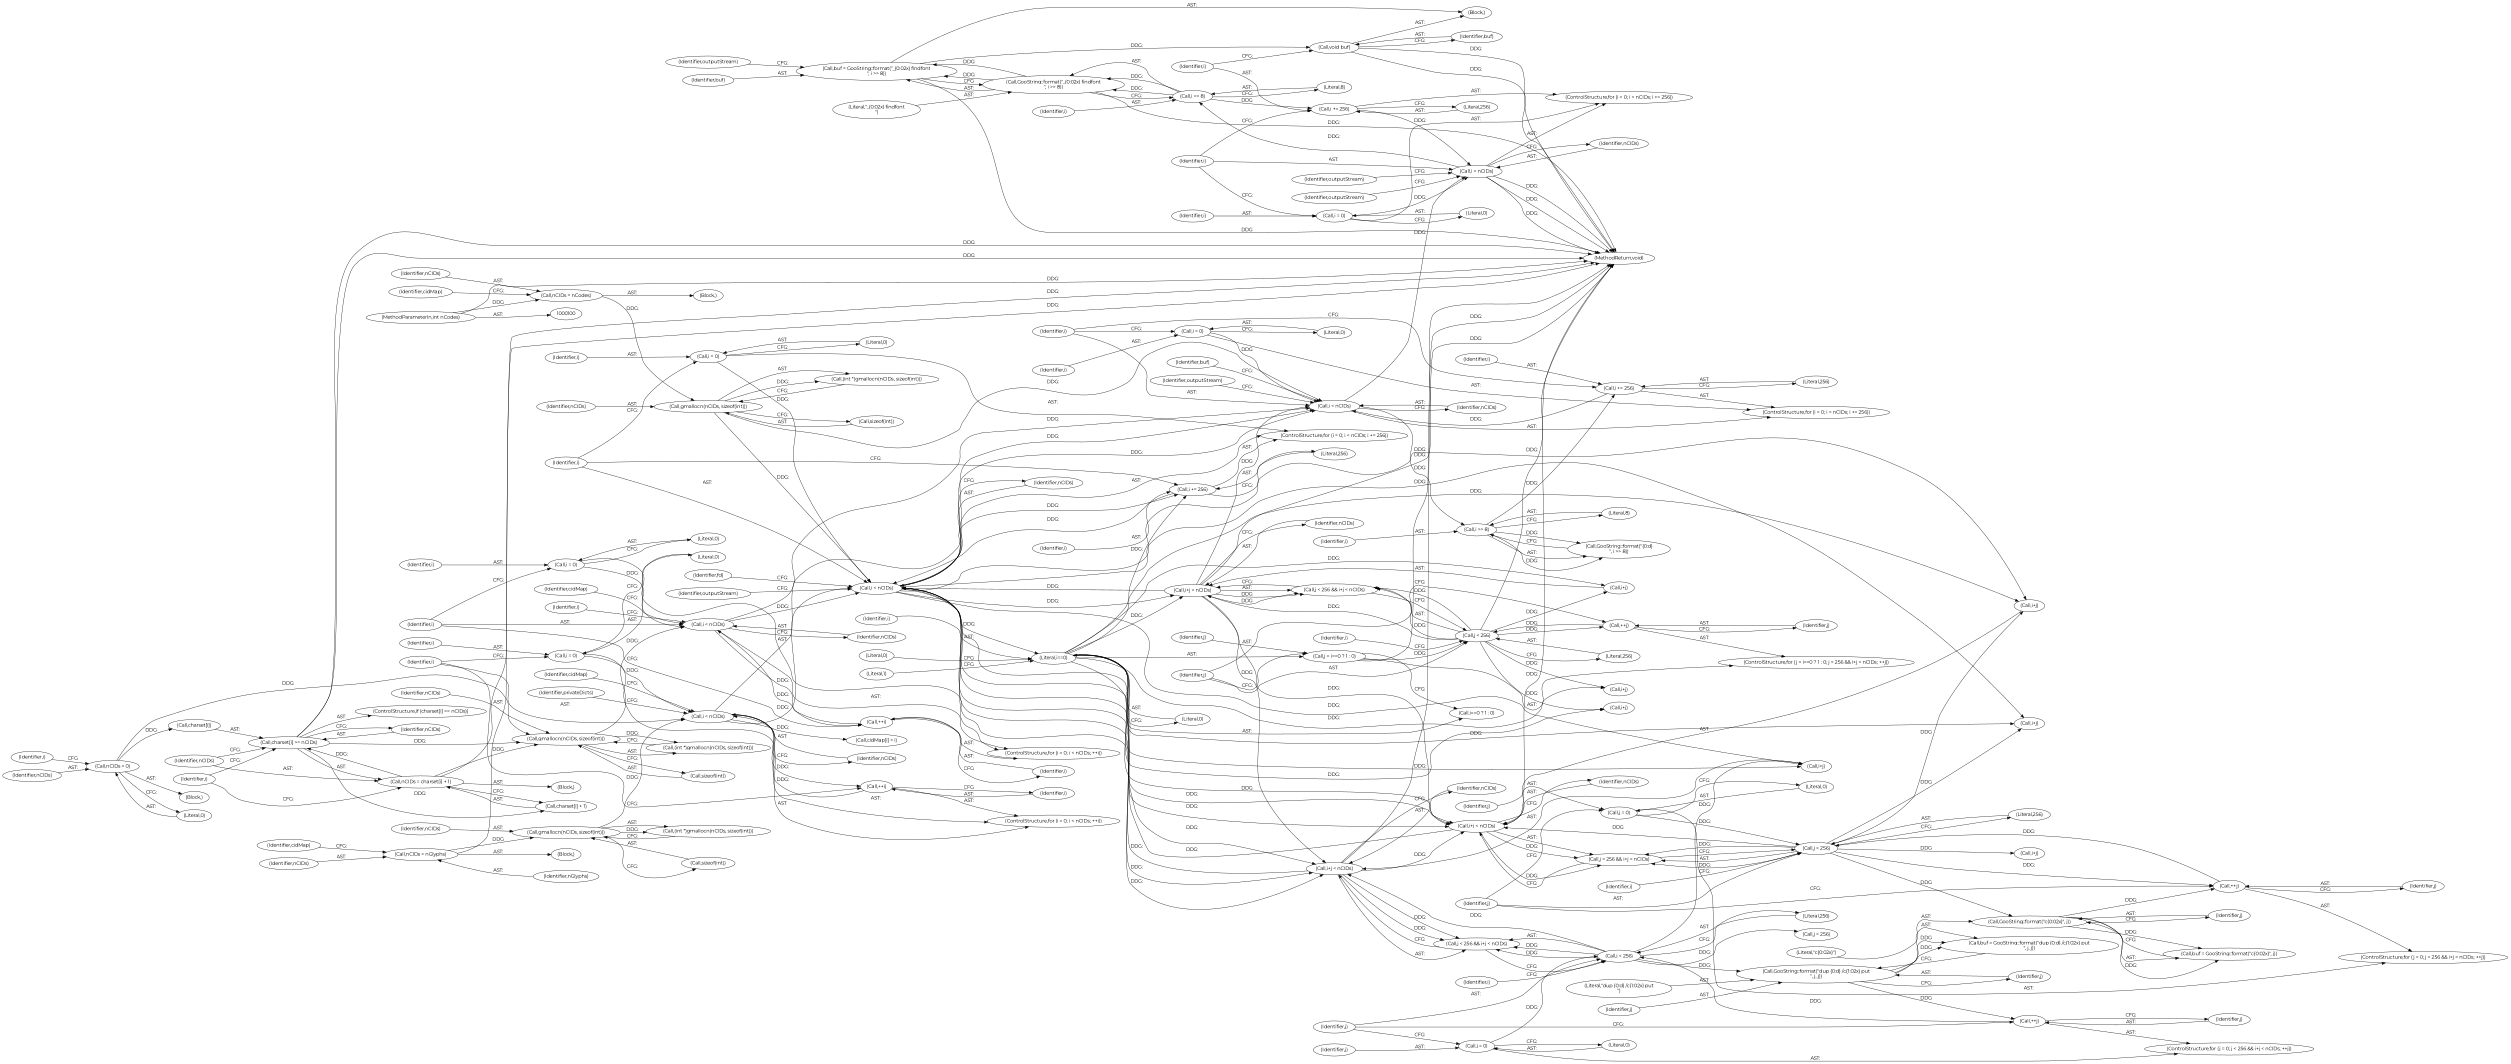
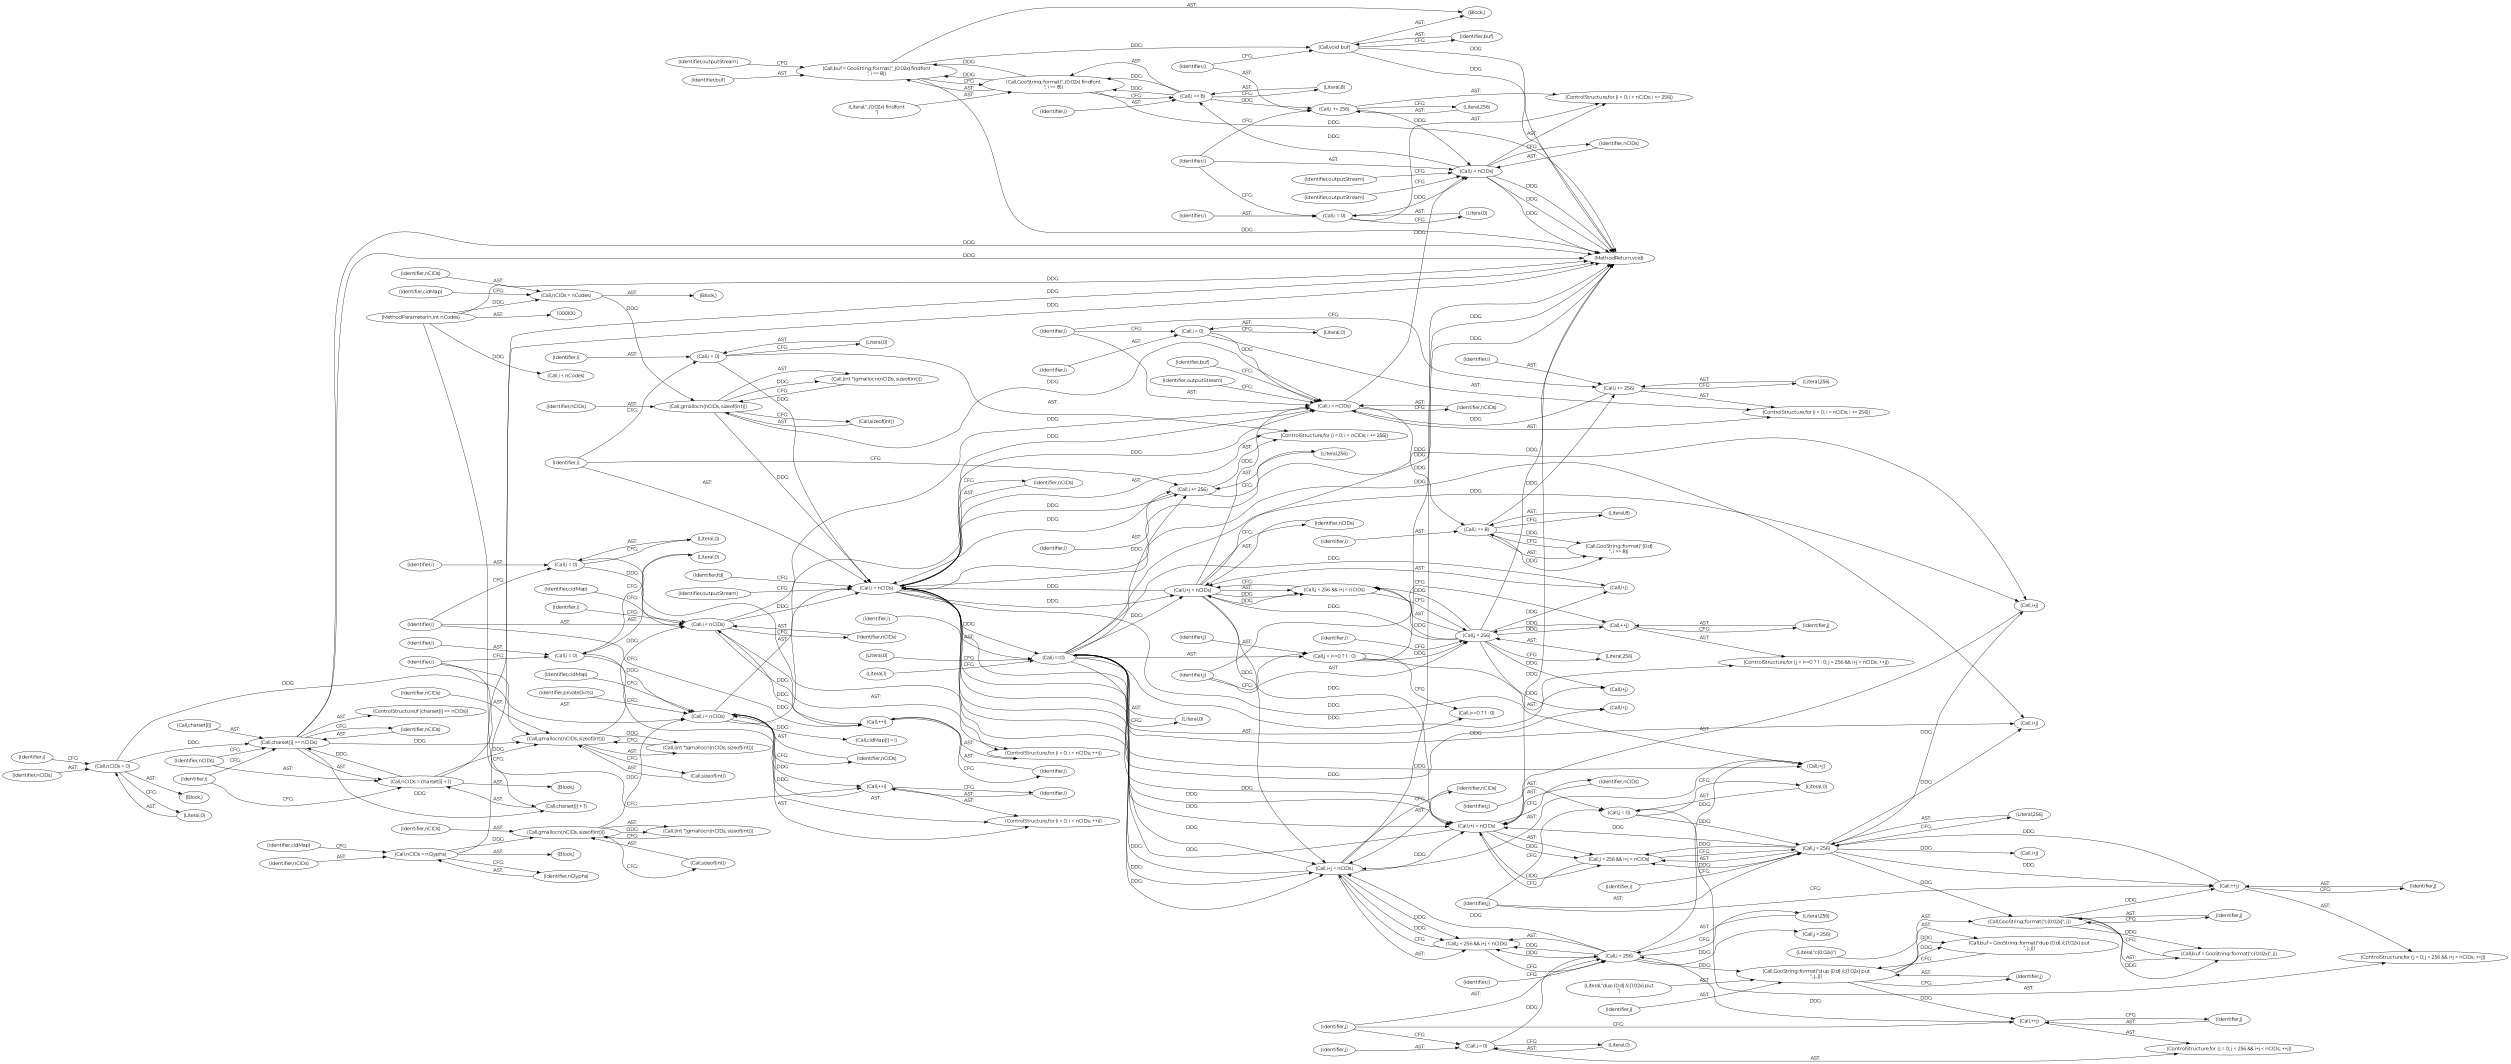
none -> (566, 376)
(1054, 658) -> (1054, 658)
(141, 741) -> (186, 749)
(494, 794) -> (487, 570)
none -> (493, 865)
